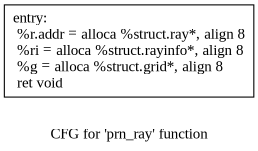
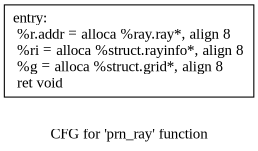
(129, 34) -> (122, 34)
